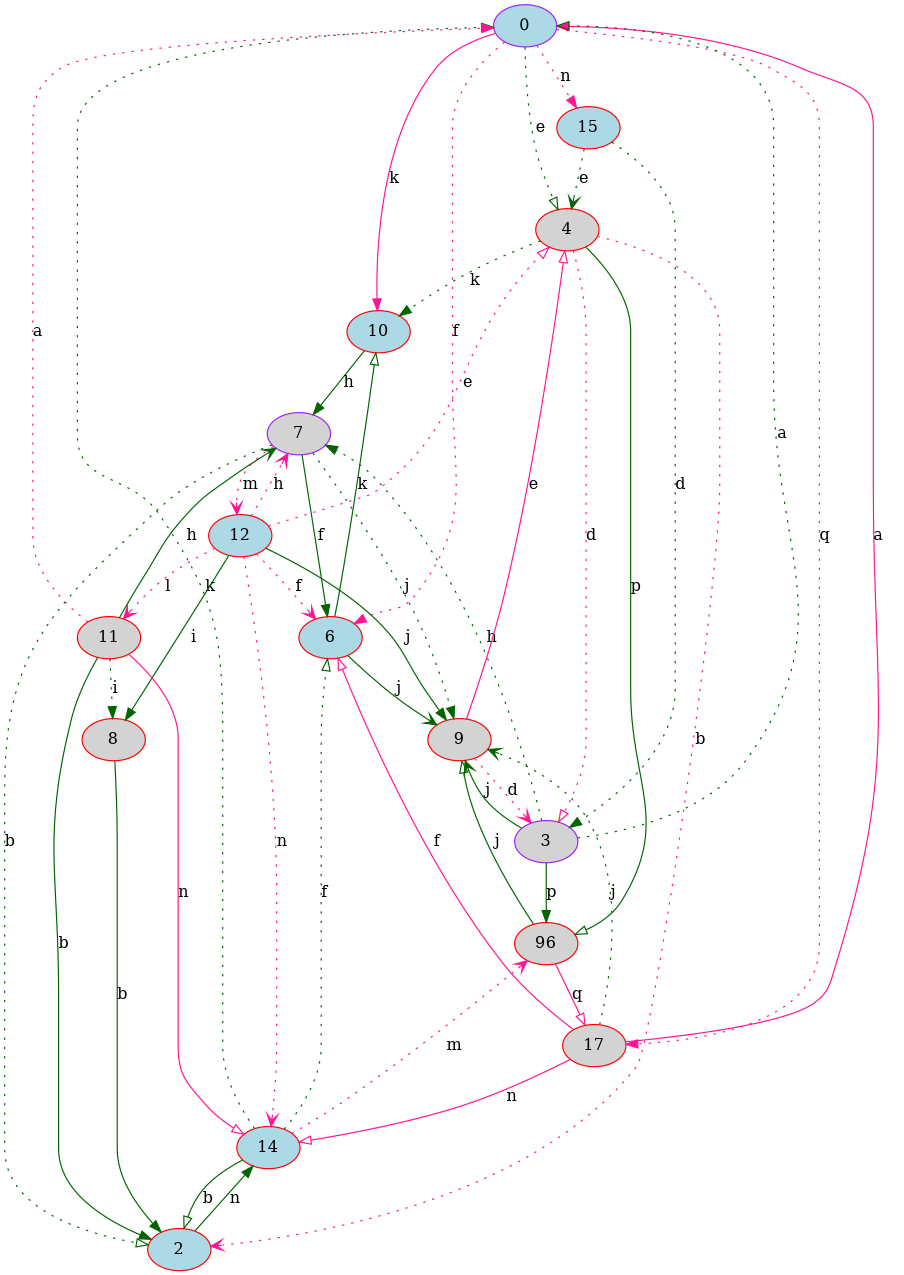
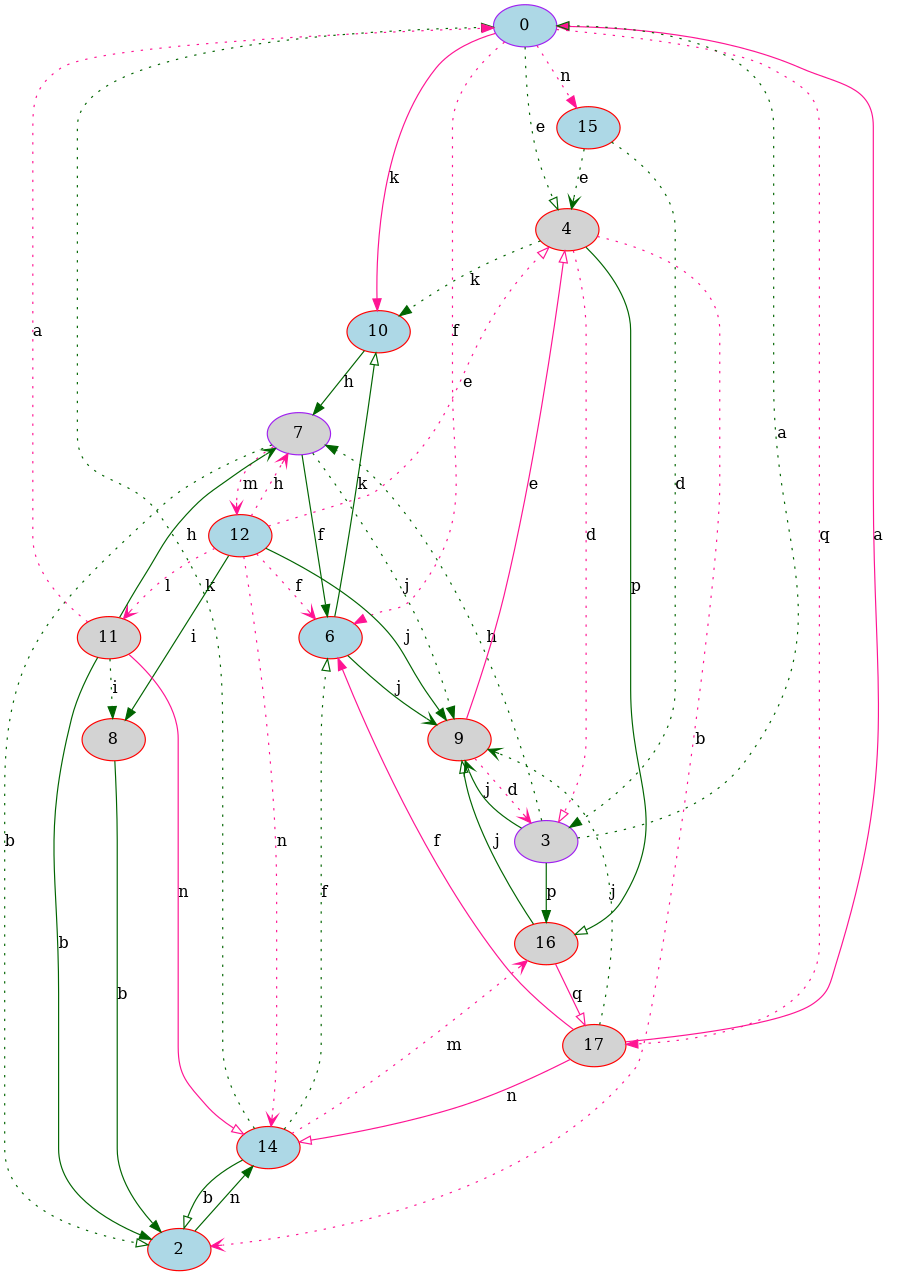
(437, 864) -> (437, 864)
(546, 944) -> (546, 944)
